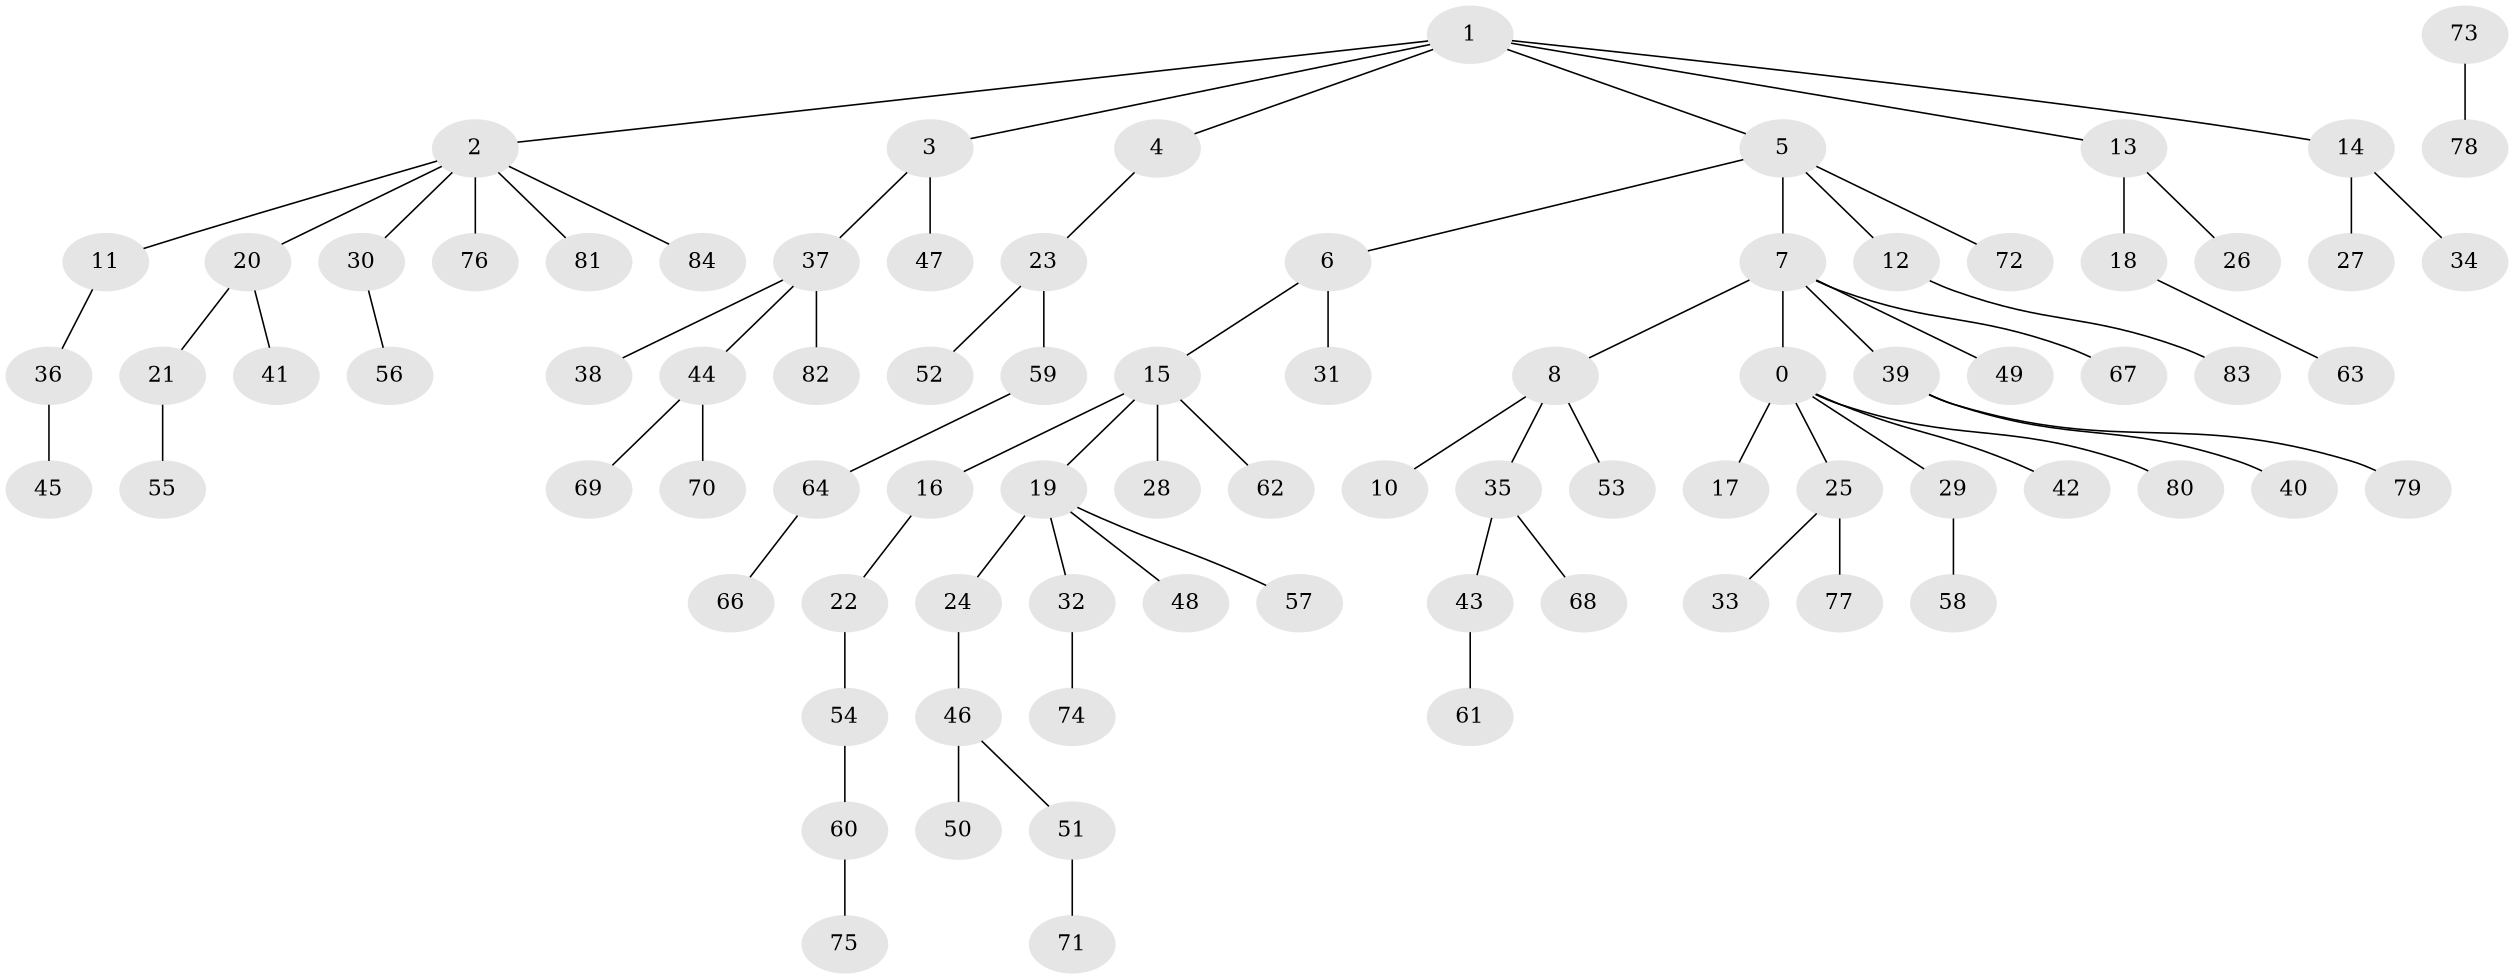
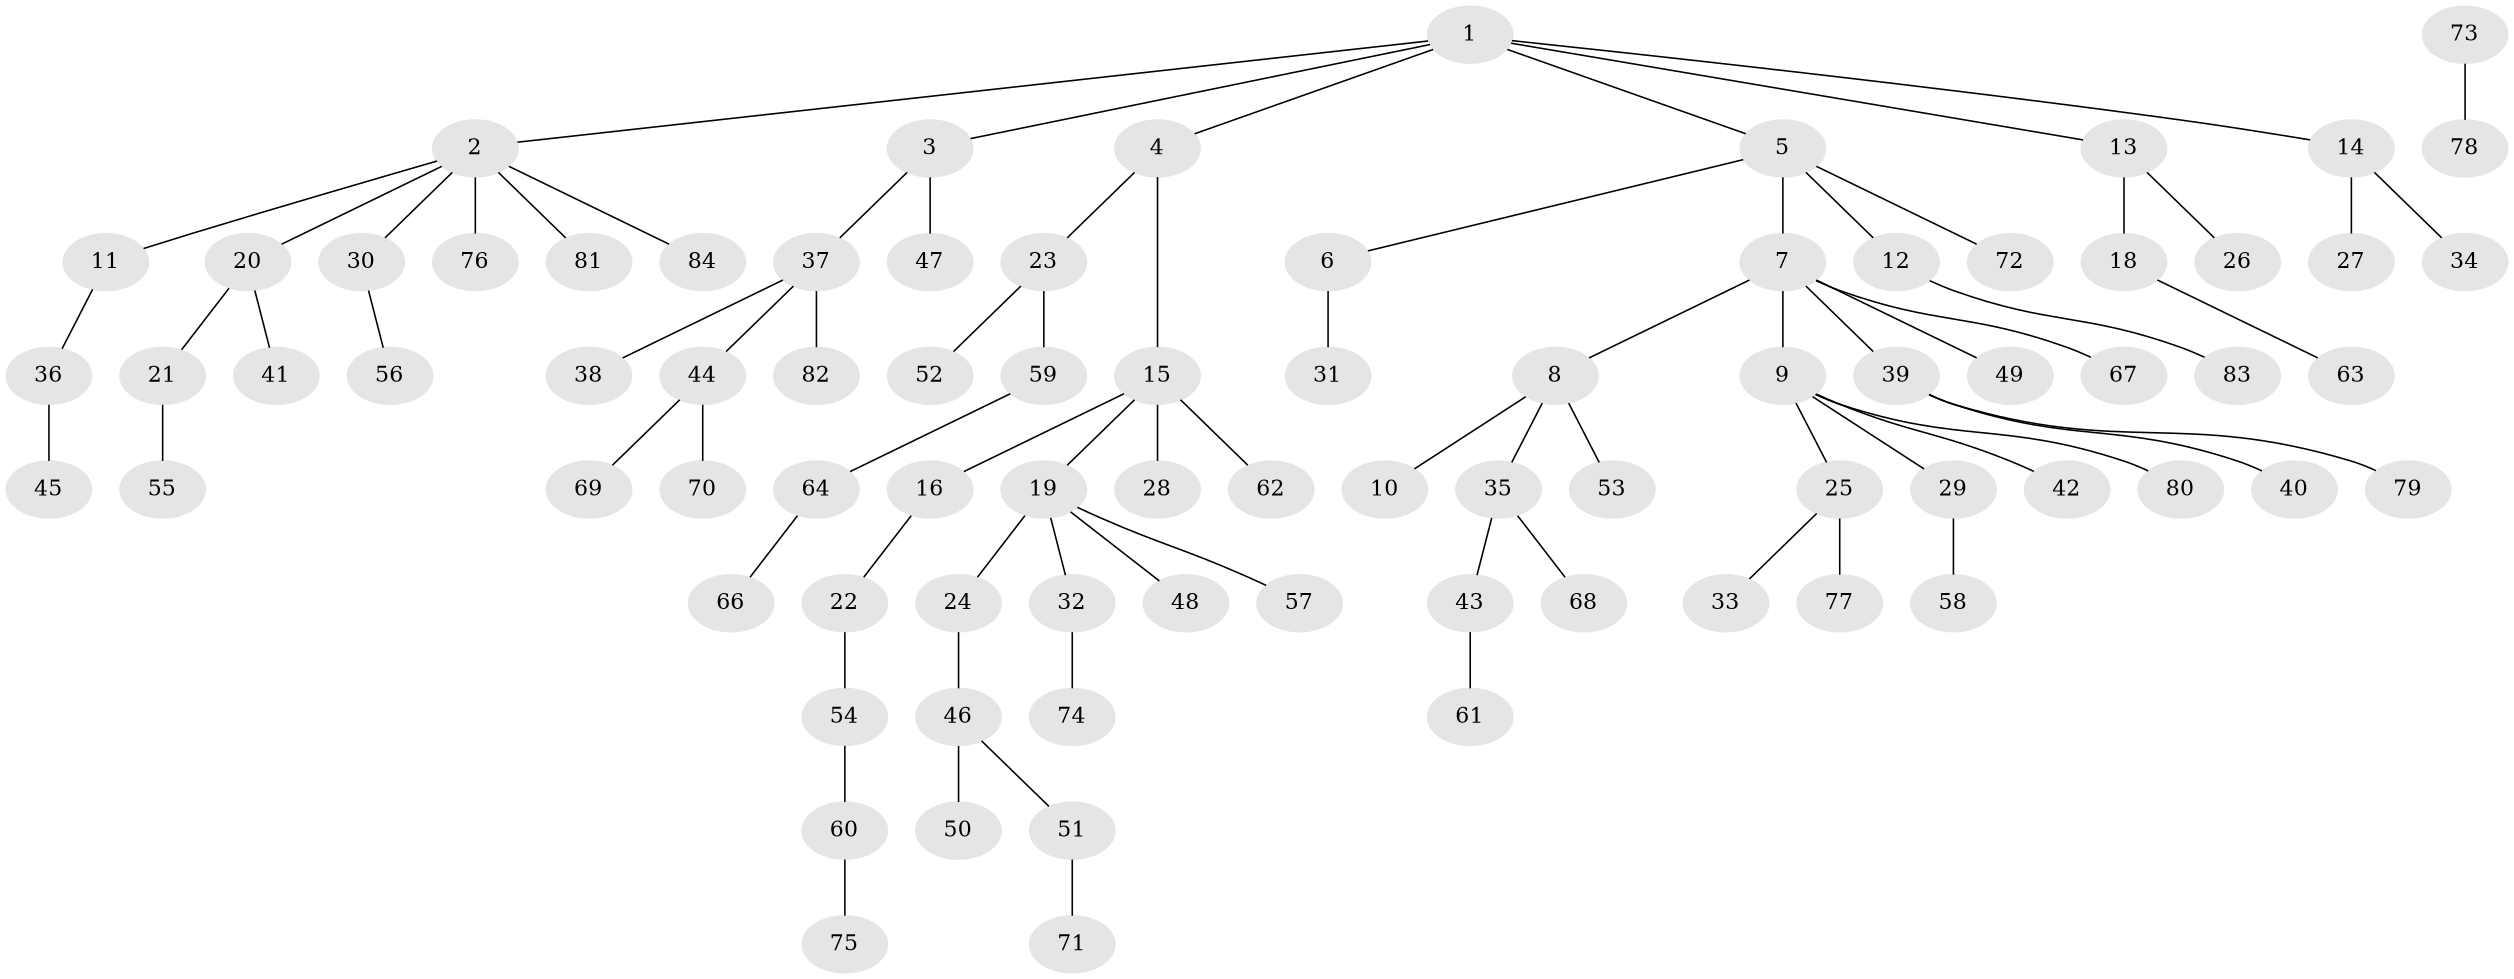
(1243, 319) -> (1158, 262)
(1783, 376) -> (1783, 376)
(1726, 490) -> none
